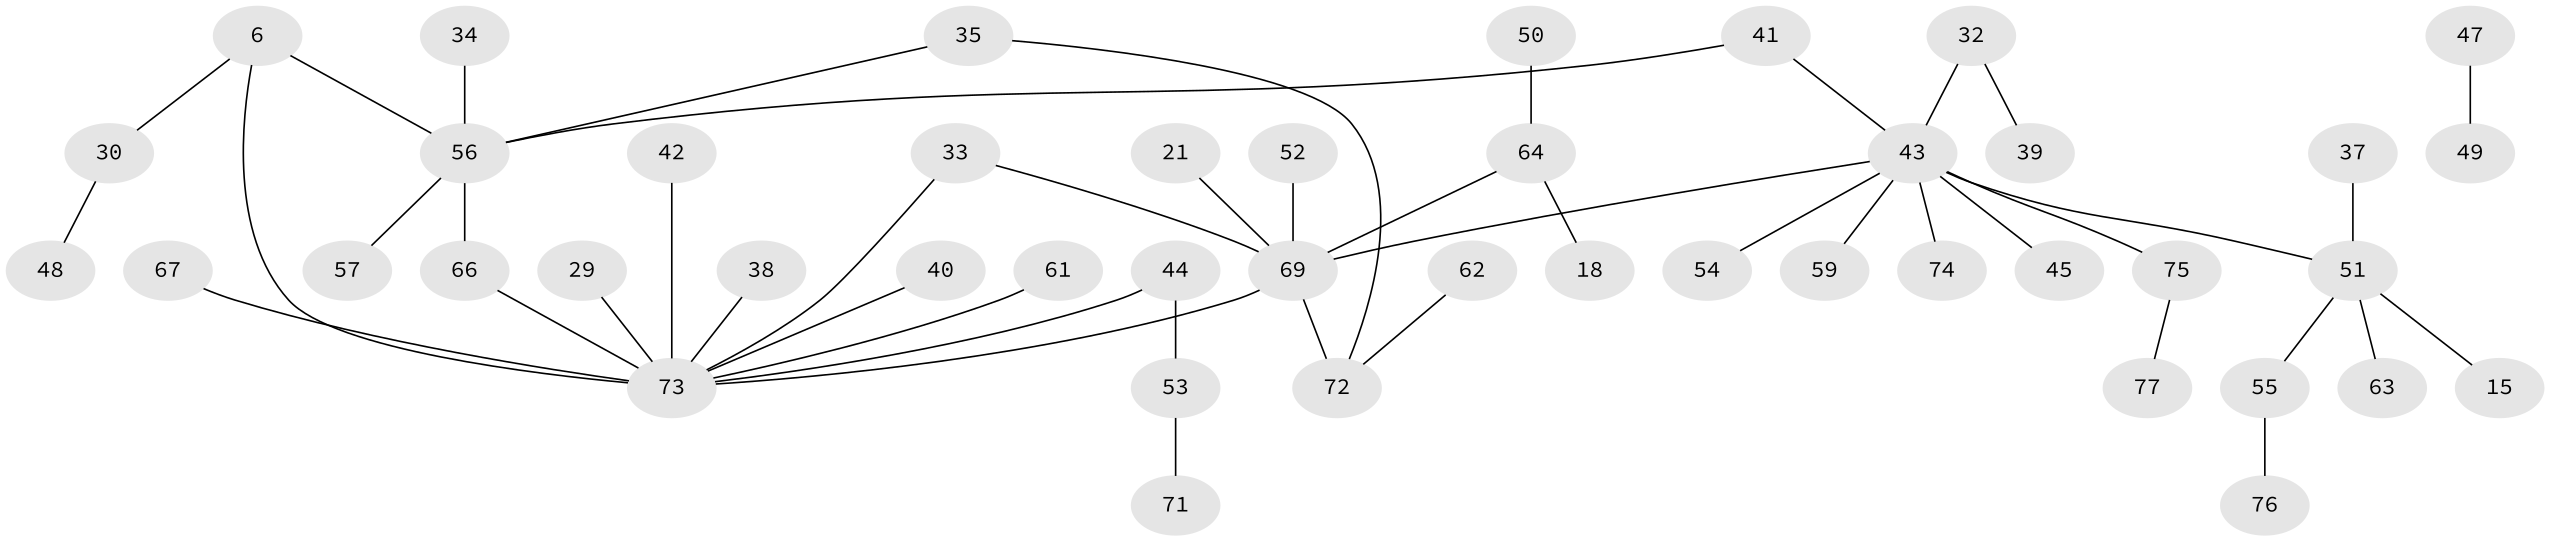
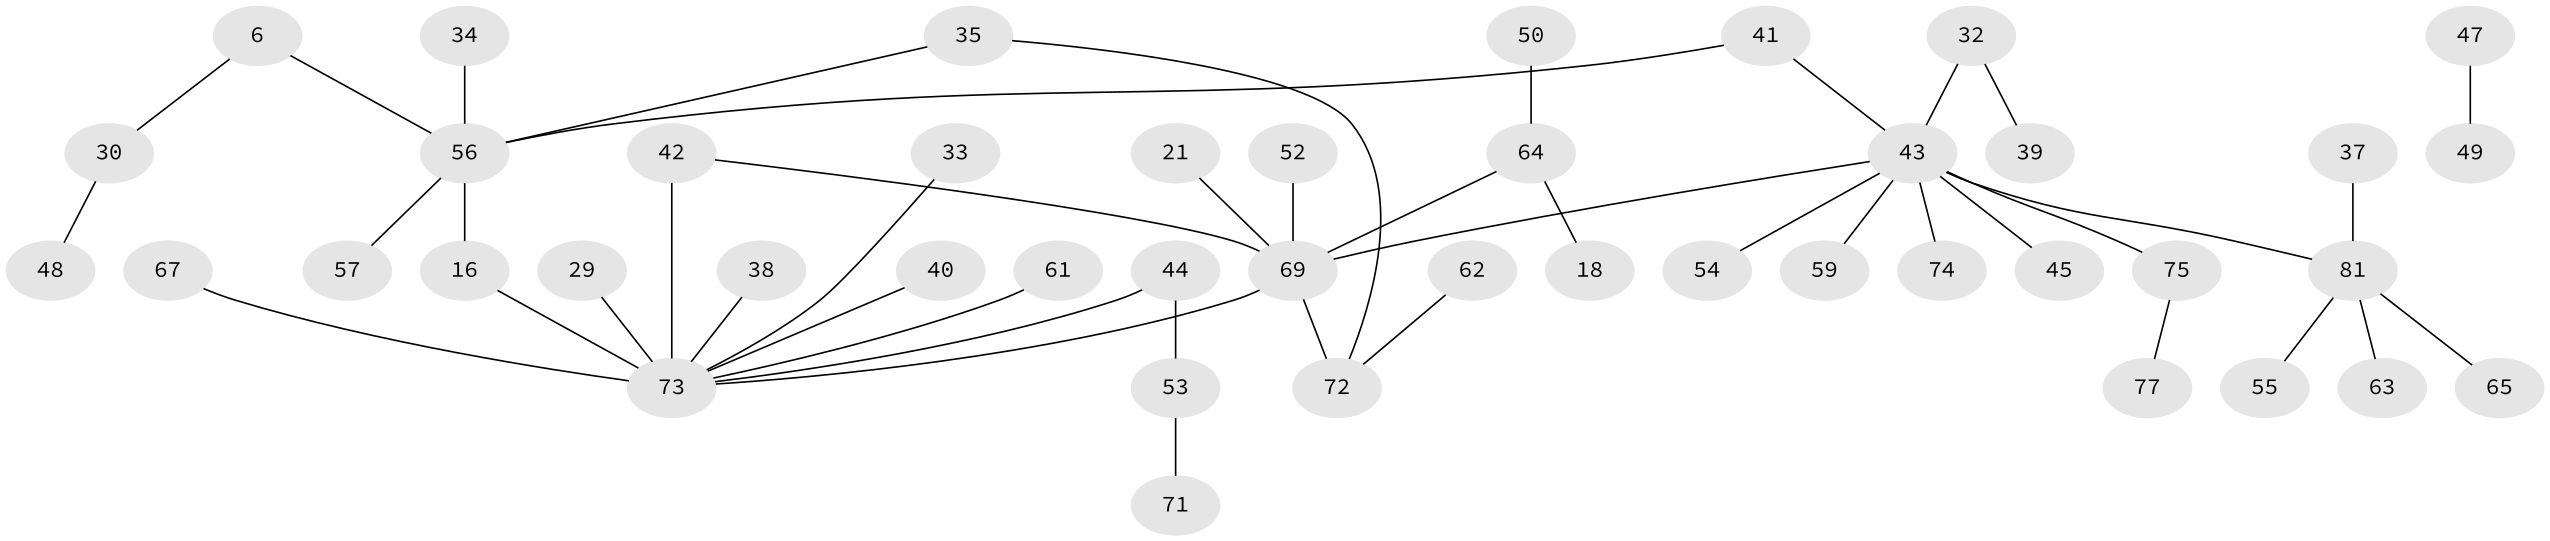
(1129, 204) -> (989, 196)
(465, 271) -> (465, 271)
(2353, 271) -> (2353, 271)
(296, 305) -> none
(2500, 388) -> (2500, 388)
(2265, 505) -> none
